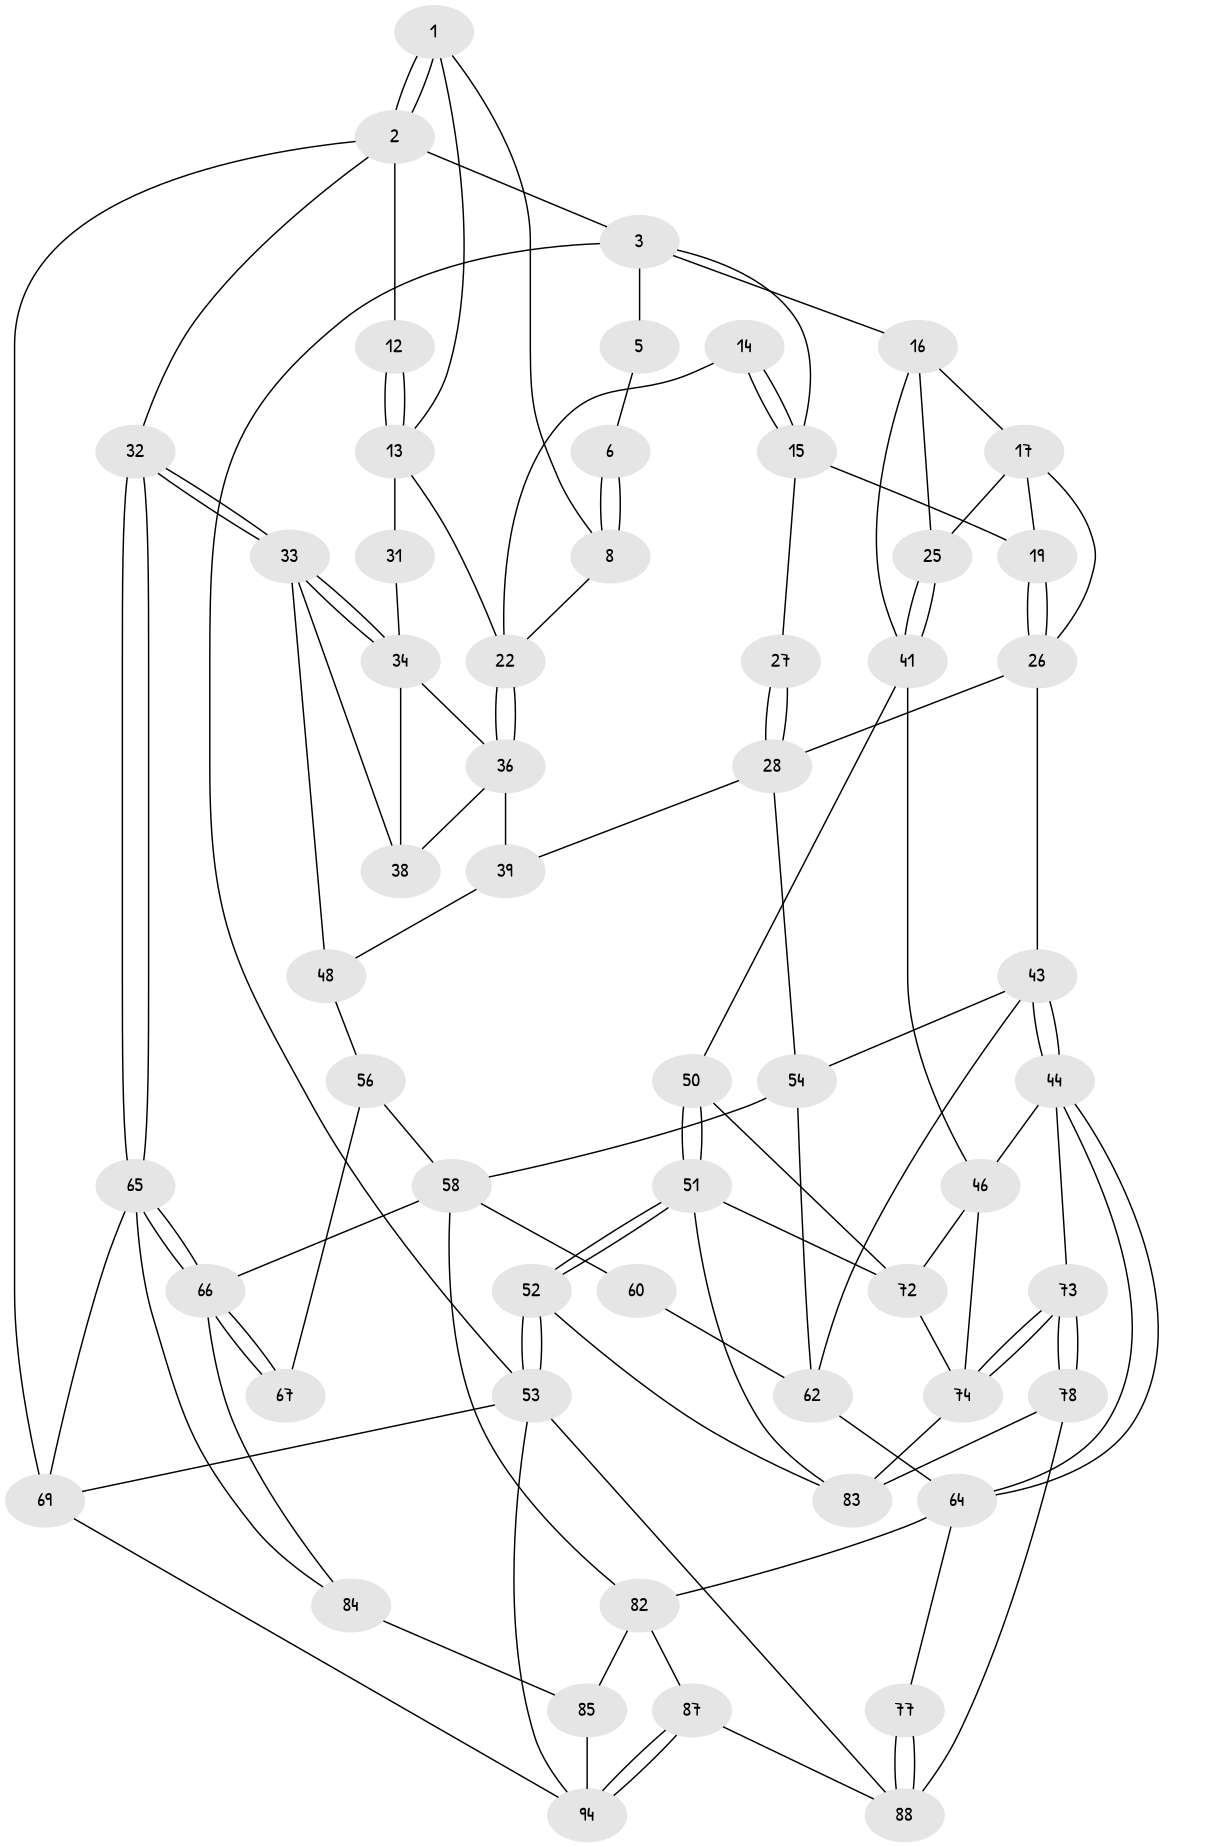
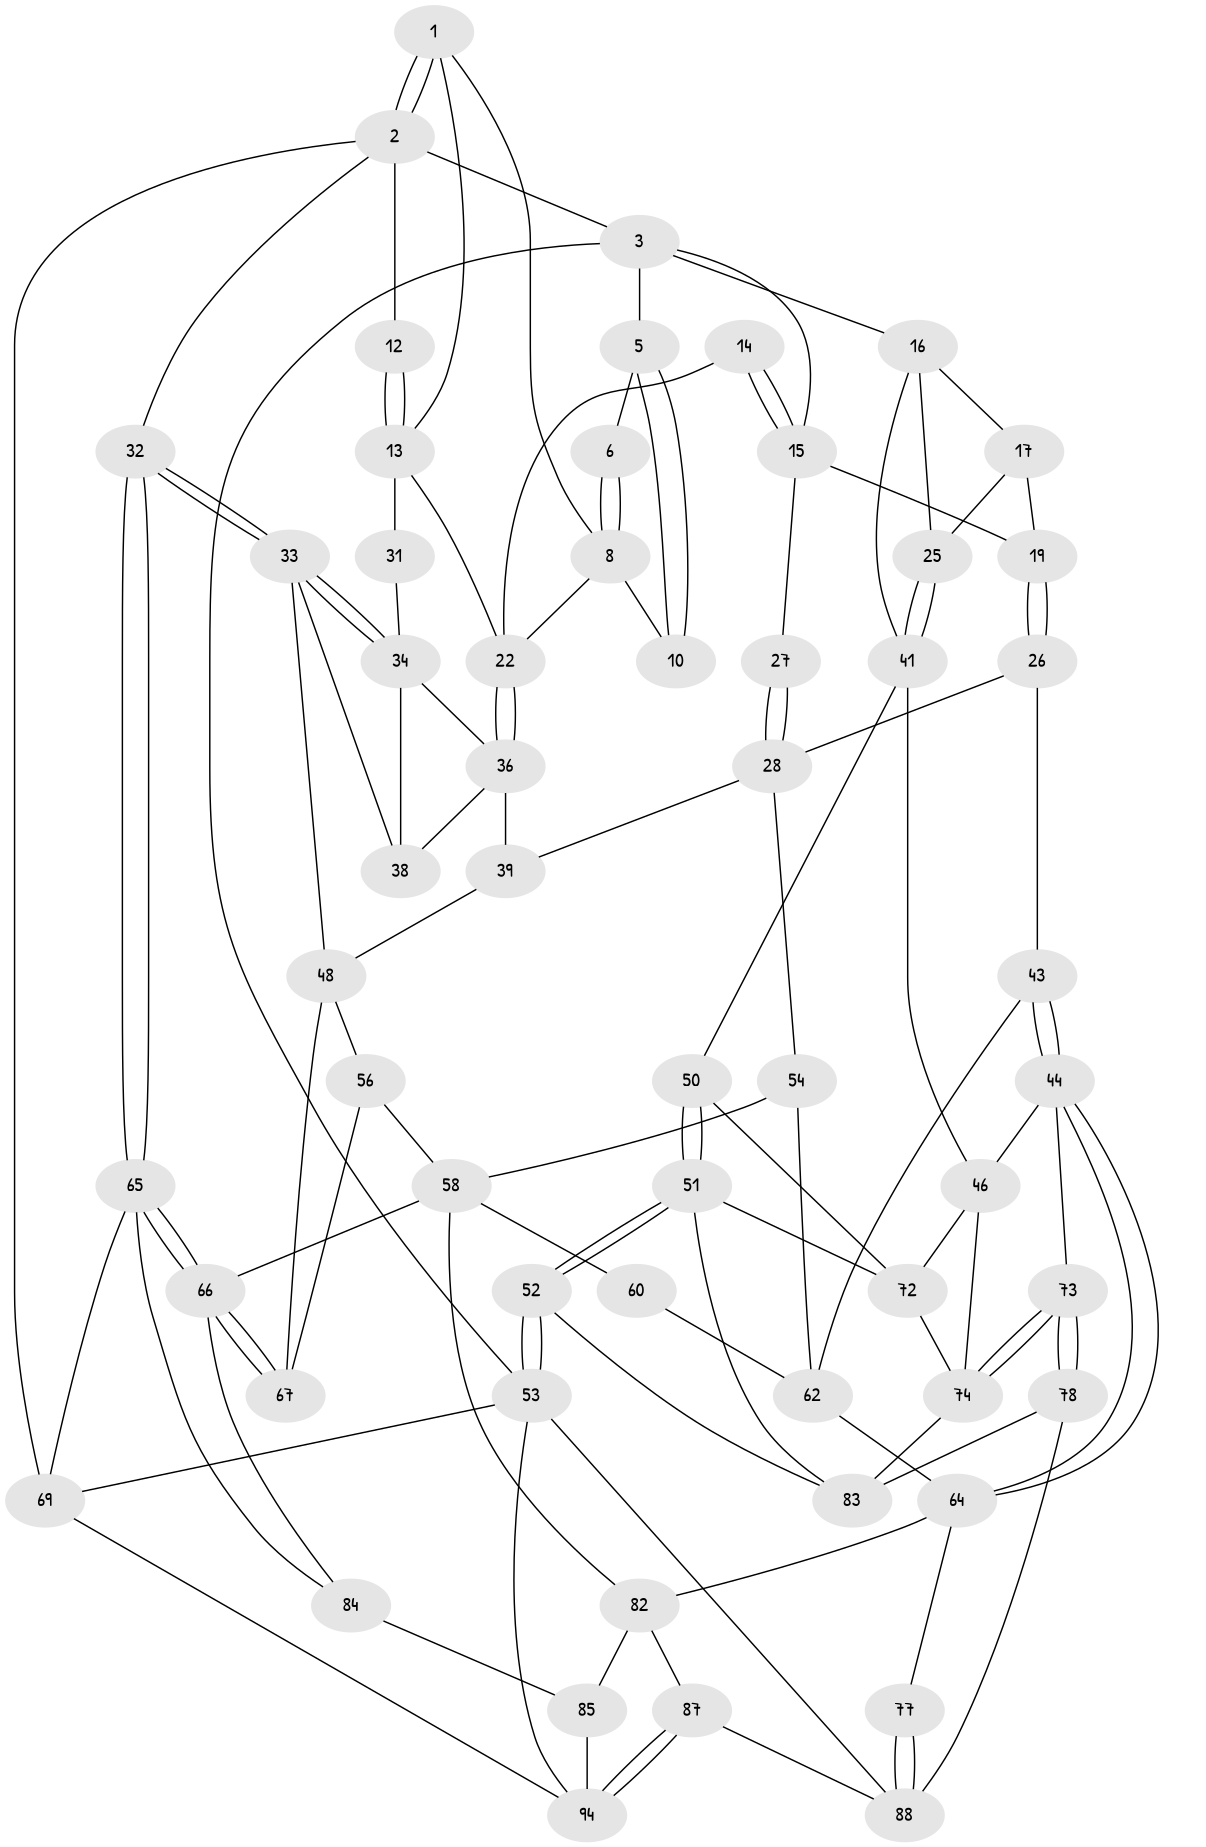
(1095, 553) -> none
none -> (676, 661)
(926, 1025) -> none
none -> (300, 1186)
